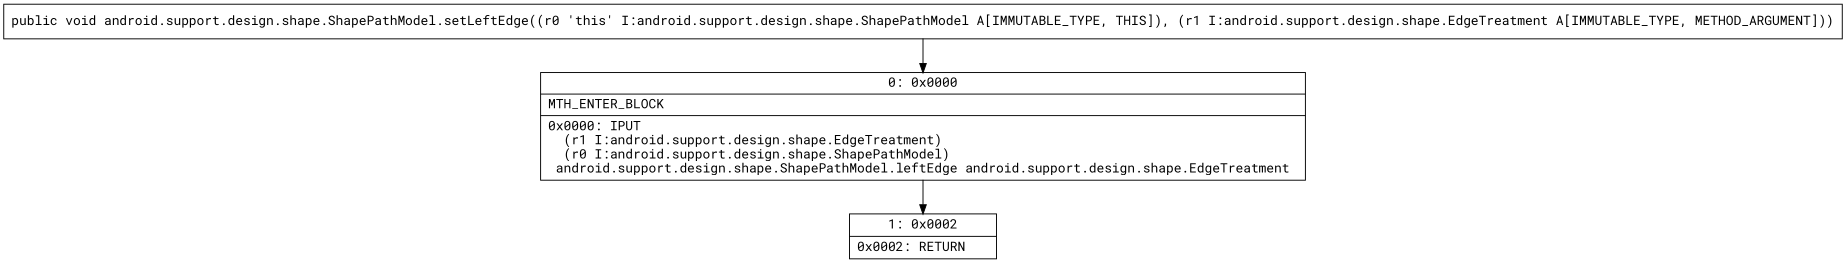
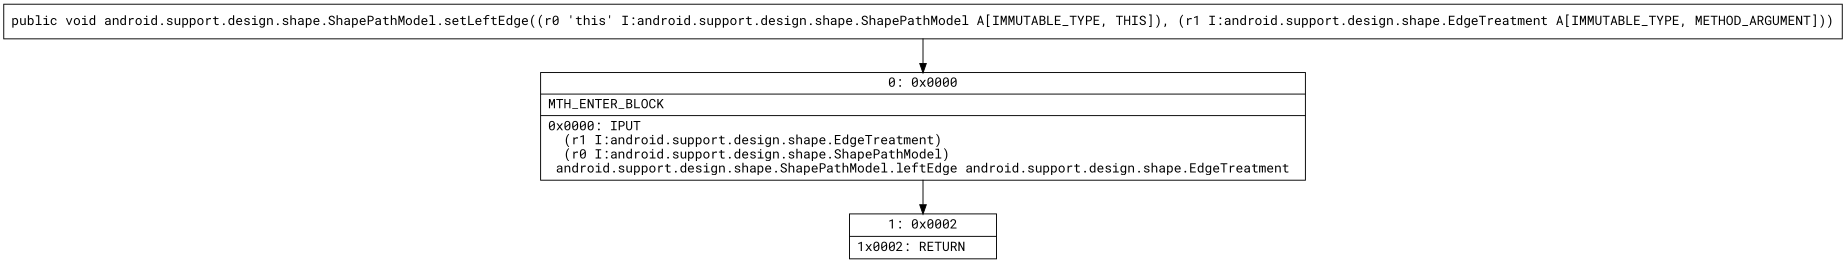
(923, 247) -> (923, 247)
